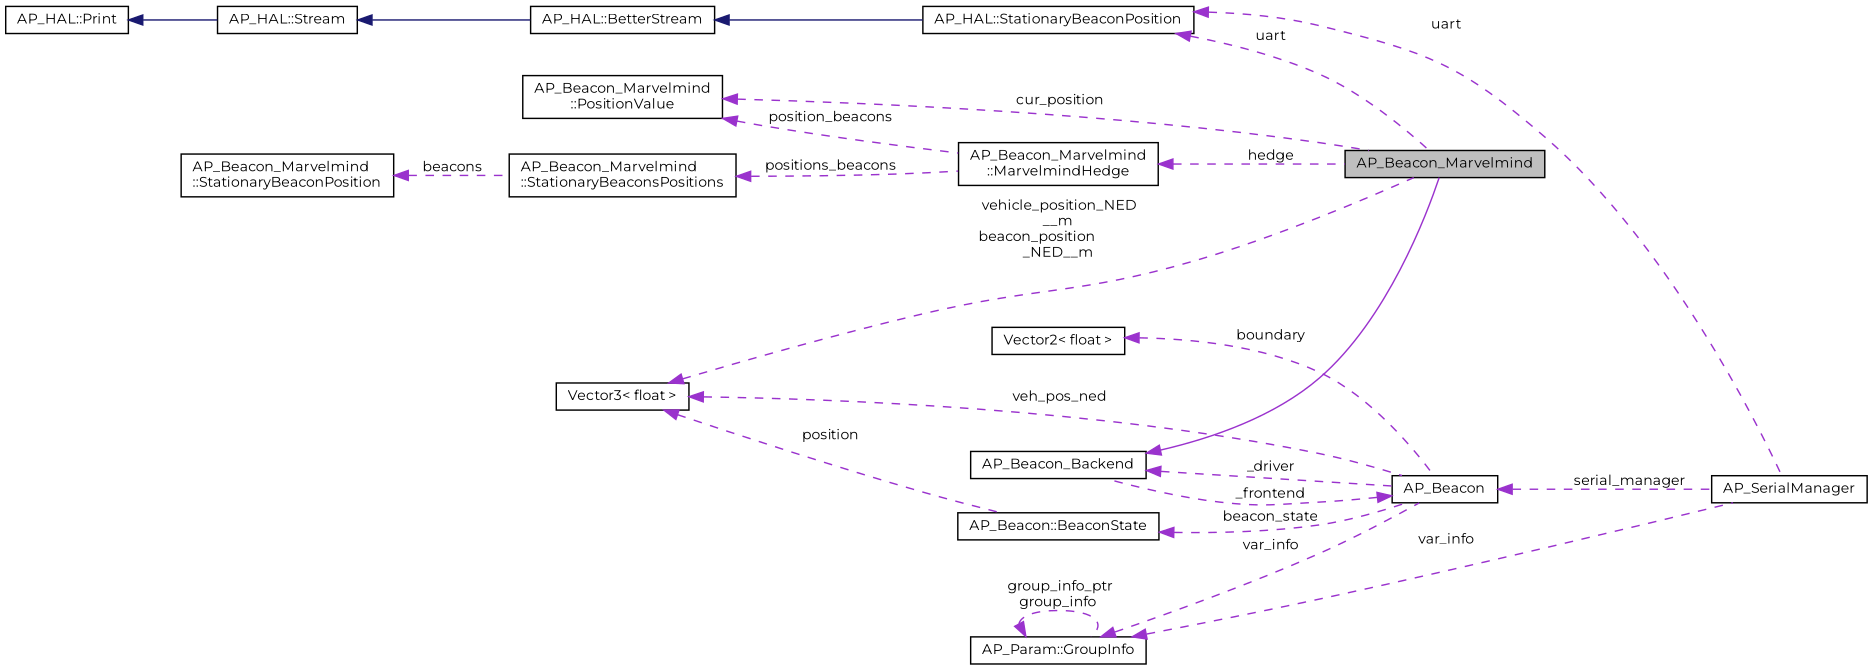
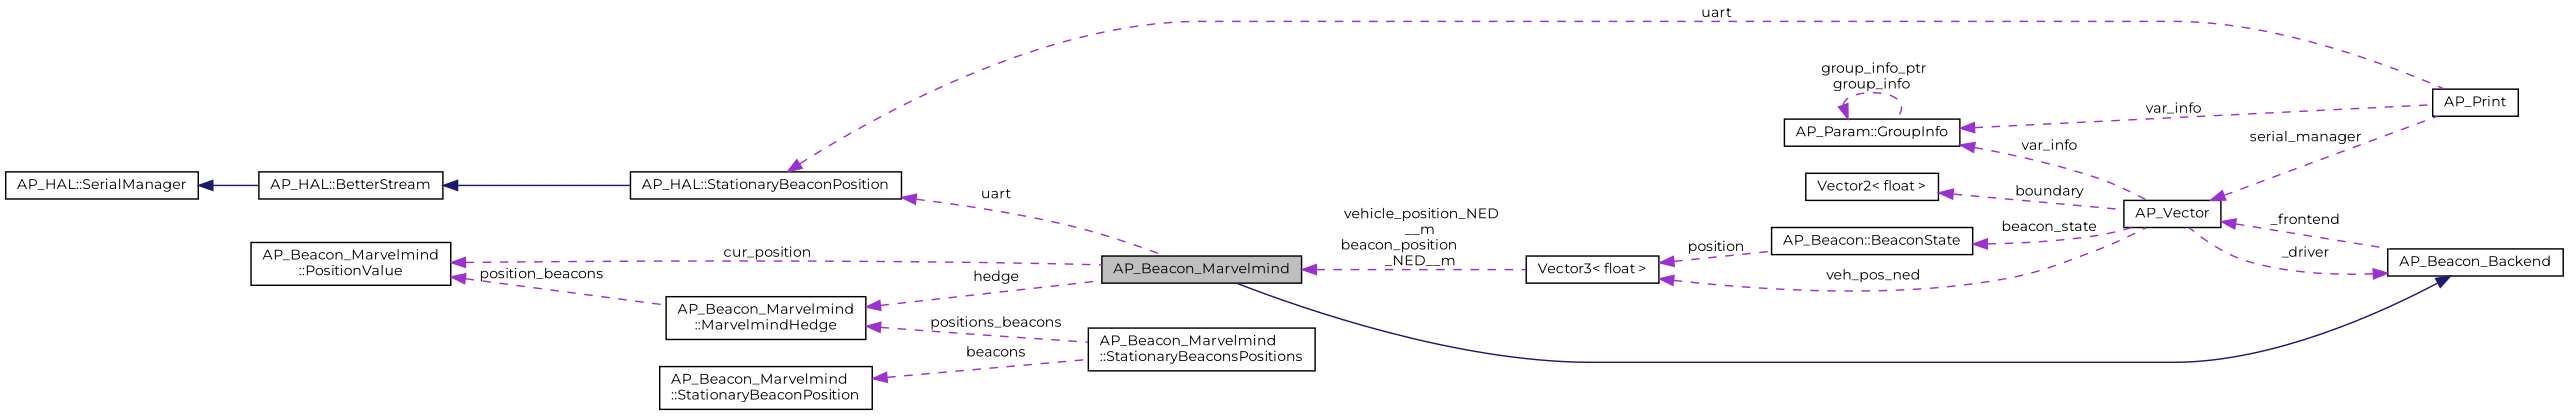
(67, 20) -> none
(287, 20) -> (102, 185)
(855, 175) -> (984, 335)
(1052, 291) -> (1421, 270)
(1341, 357) -> (1839, 362)
(1445, 489) -> (2172, 214)
(1789, 489) -> (2475, 103)
